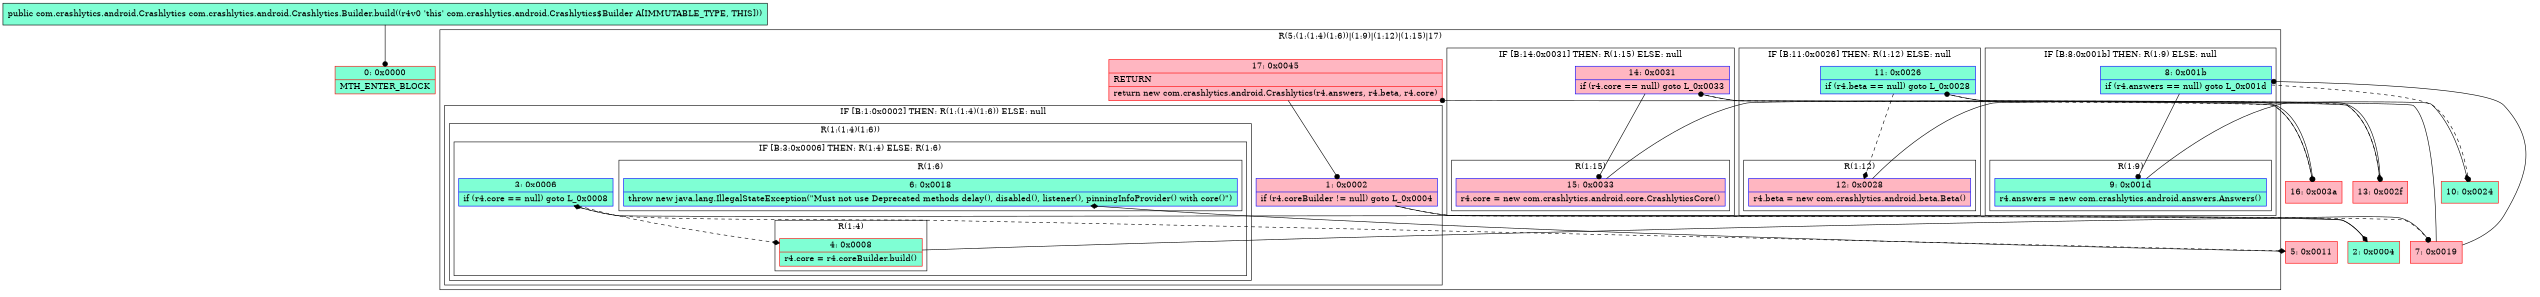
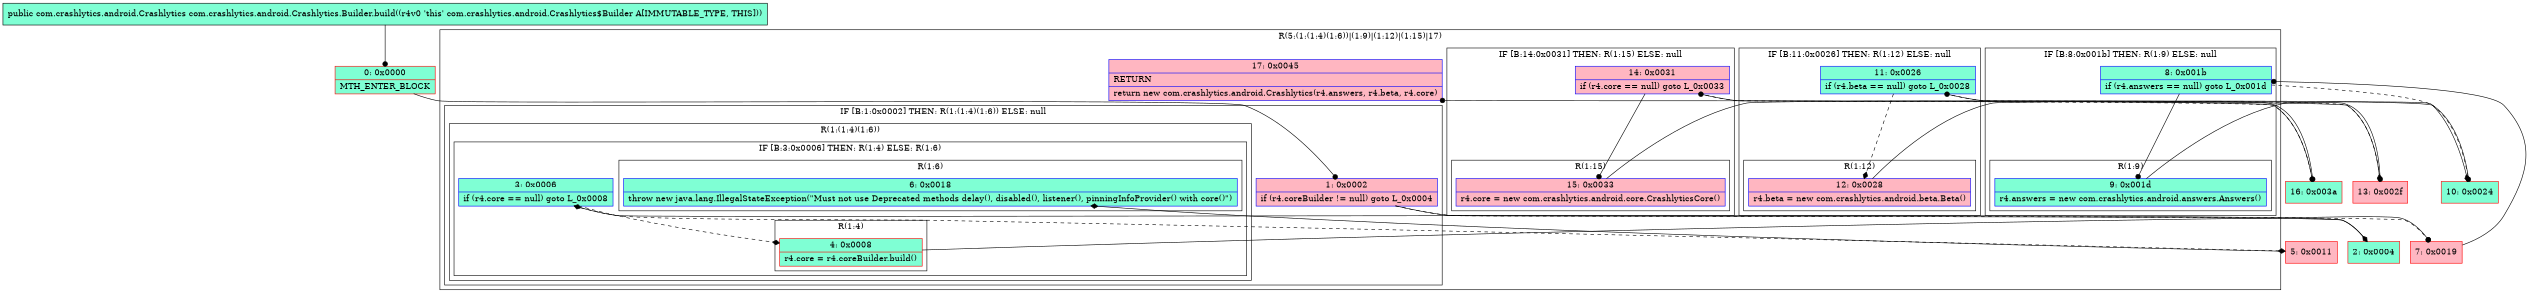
(1276, 80) -> (1276, 80)
(2251, 102) -> (2234, 101)
(1312, 138) -> (886, 102)
(2314, 192) -> (2314, 192)
